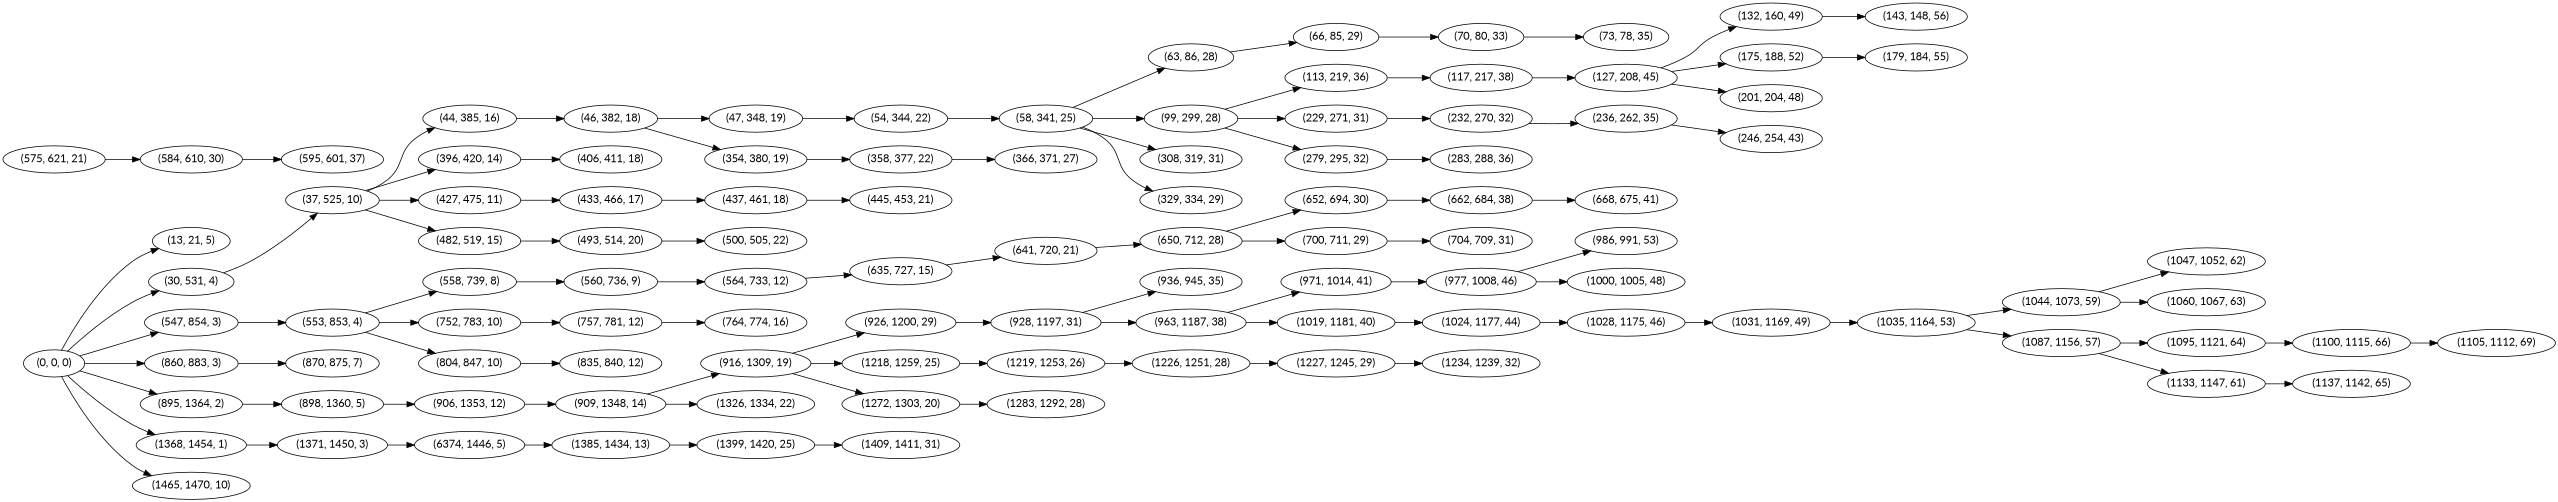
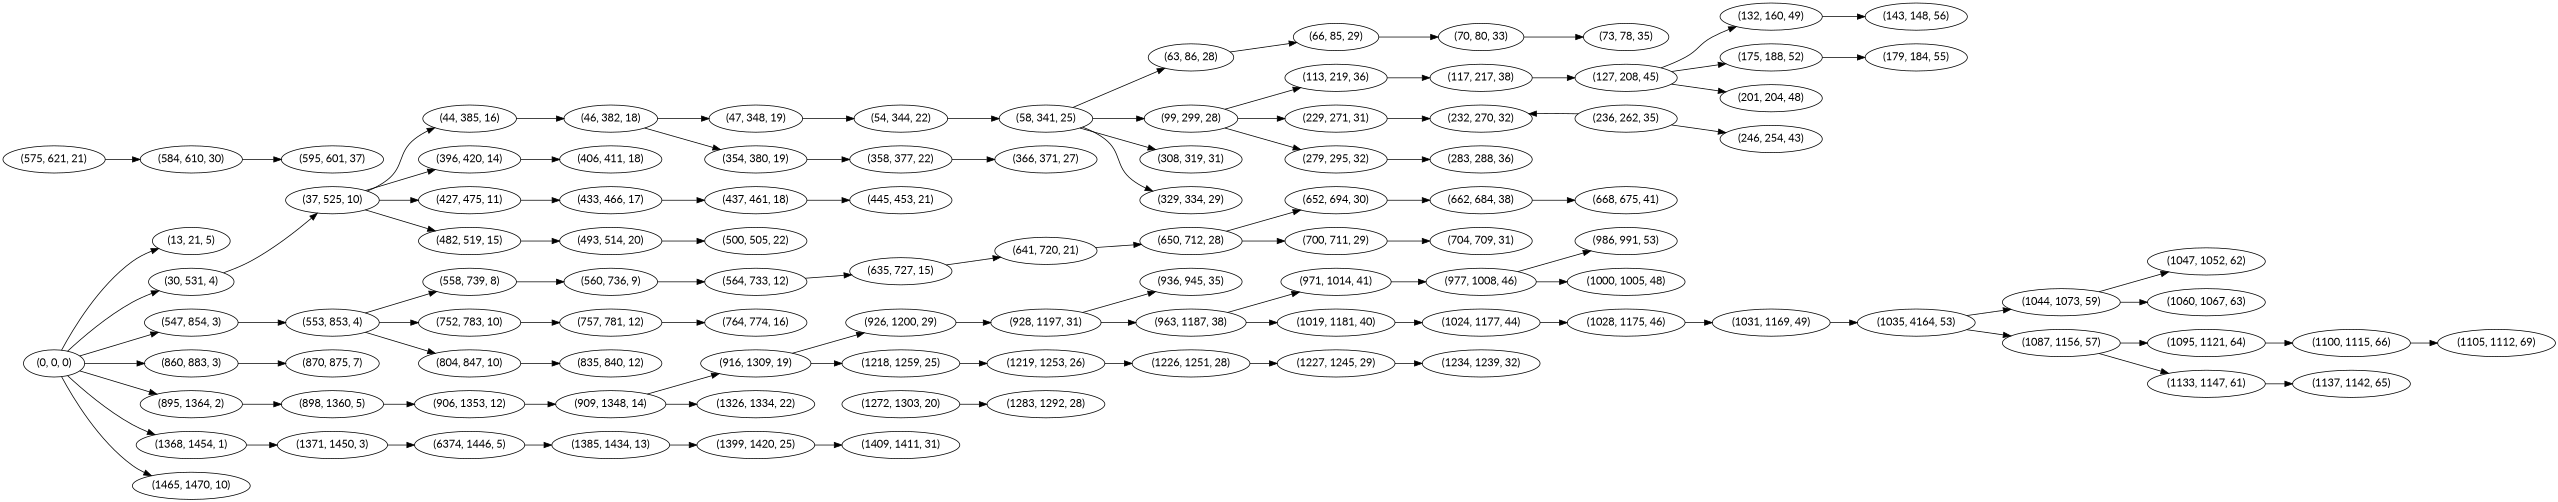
(1550, 124) -> (1557, 114)
(1916, 323) -> (1916, 323)
(824, 383) -> none
